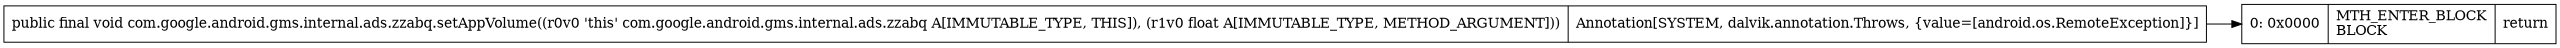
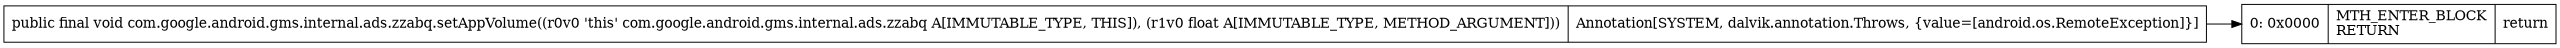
(2362, 31) -> (2368, 31)
